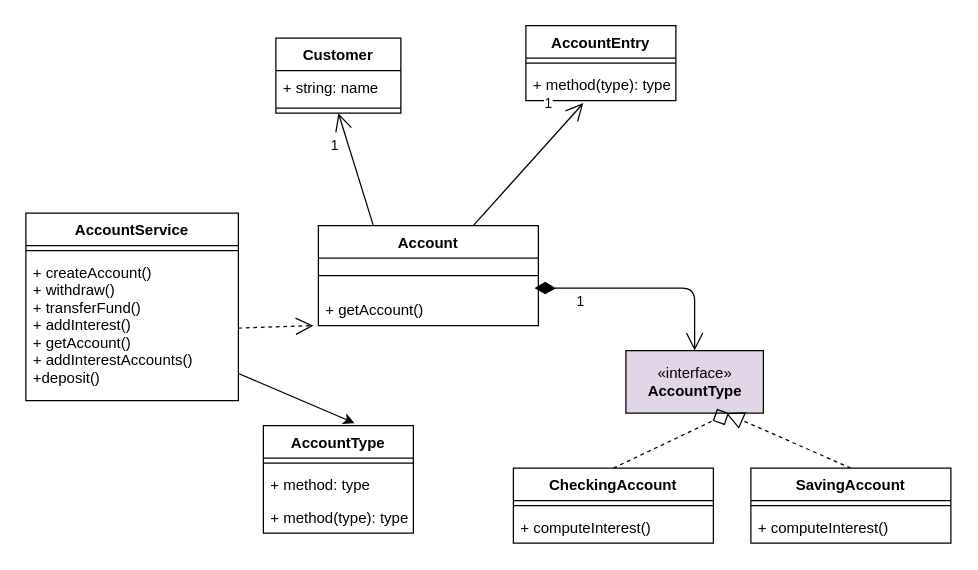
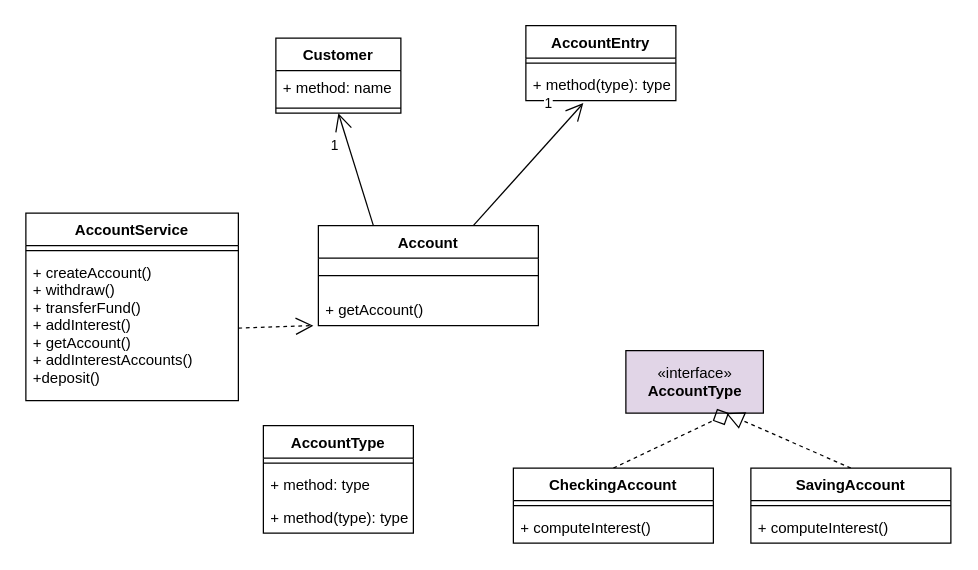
(334, 88) -> (335, 88)
(649, 288) -> none
(293, 397) -> none
